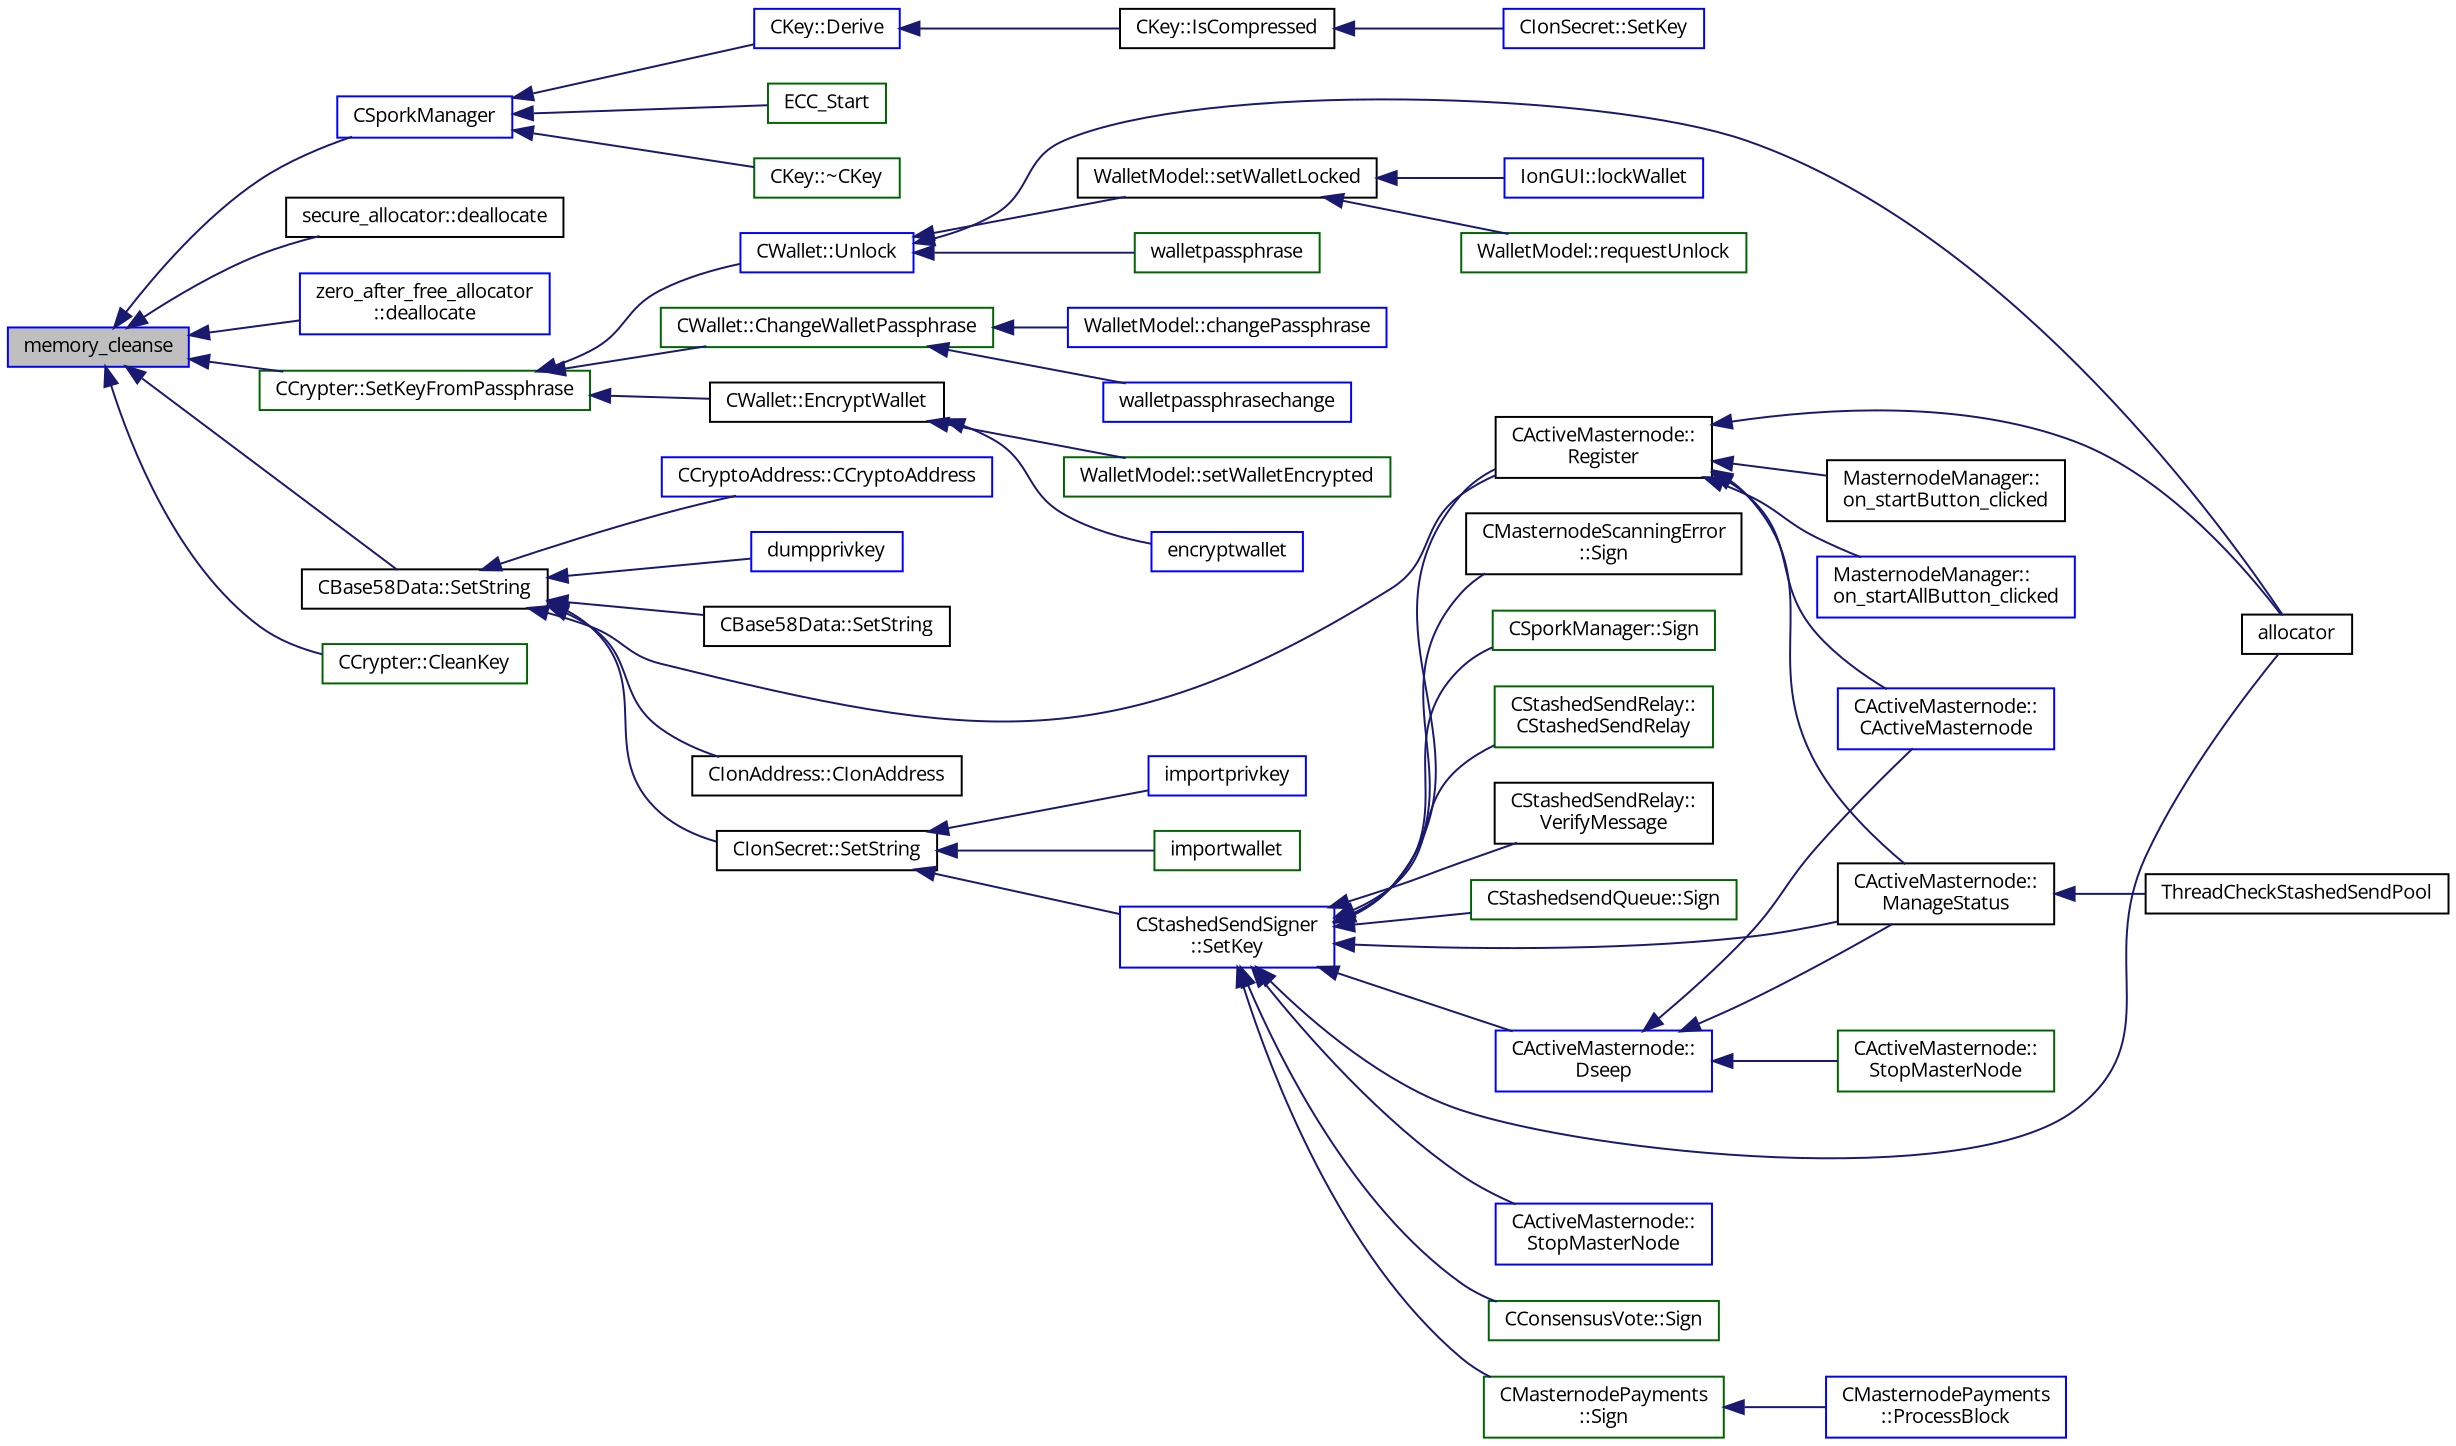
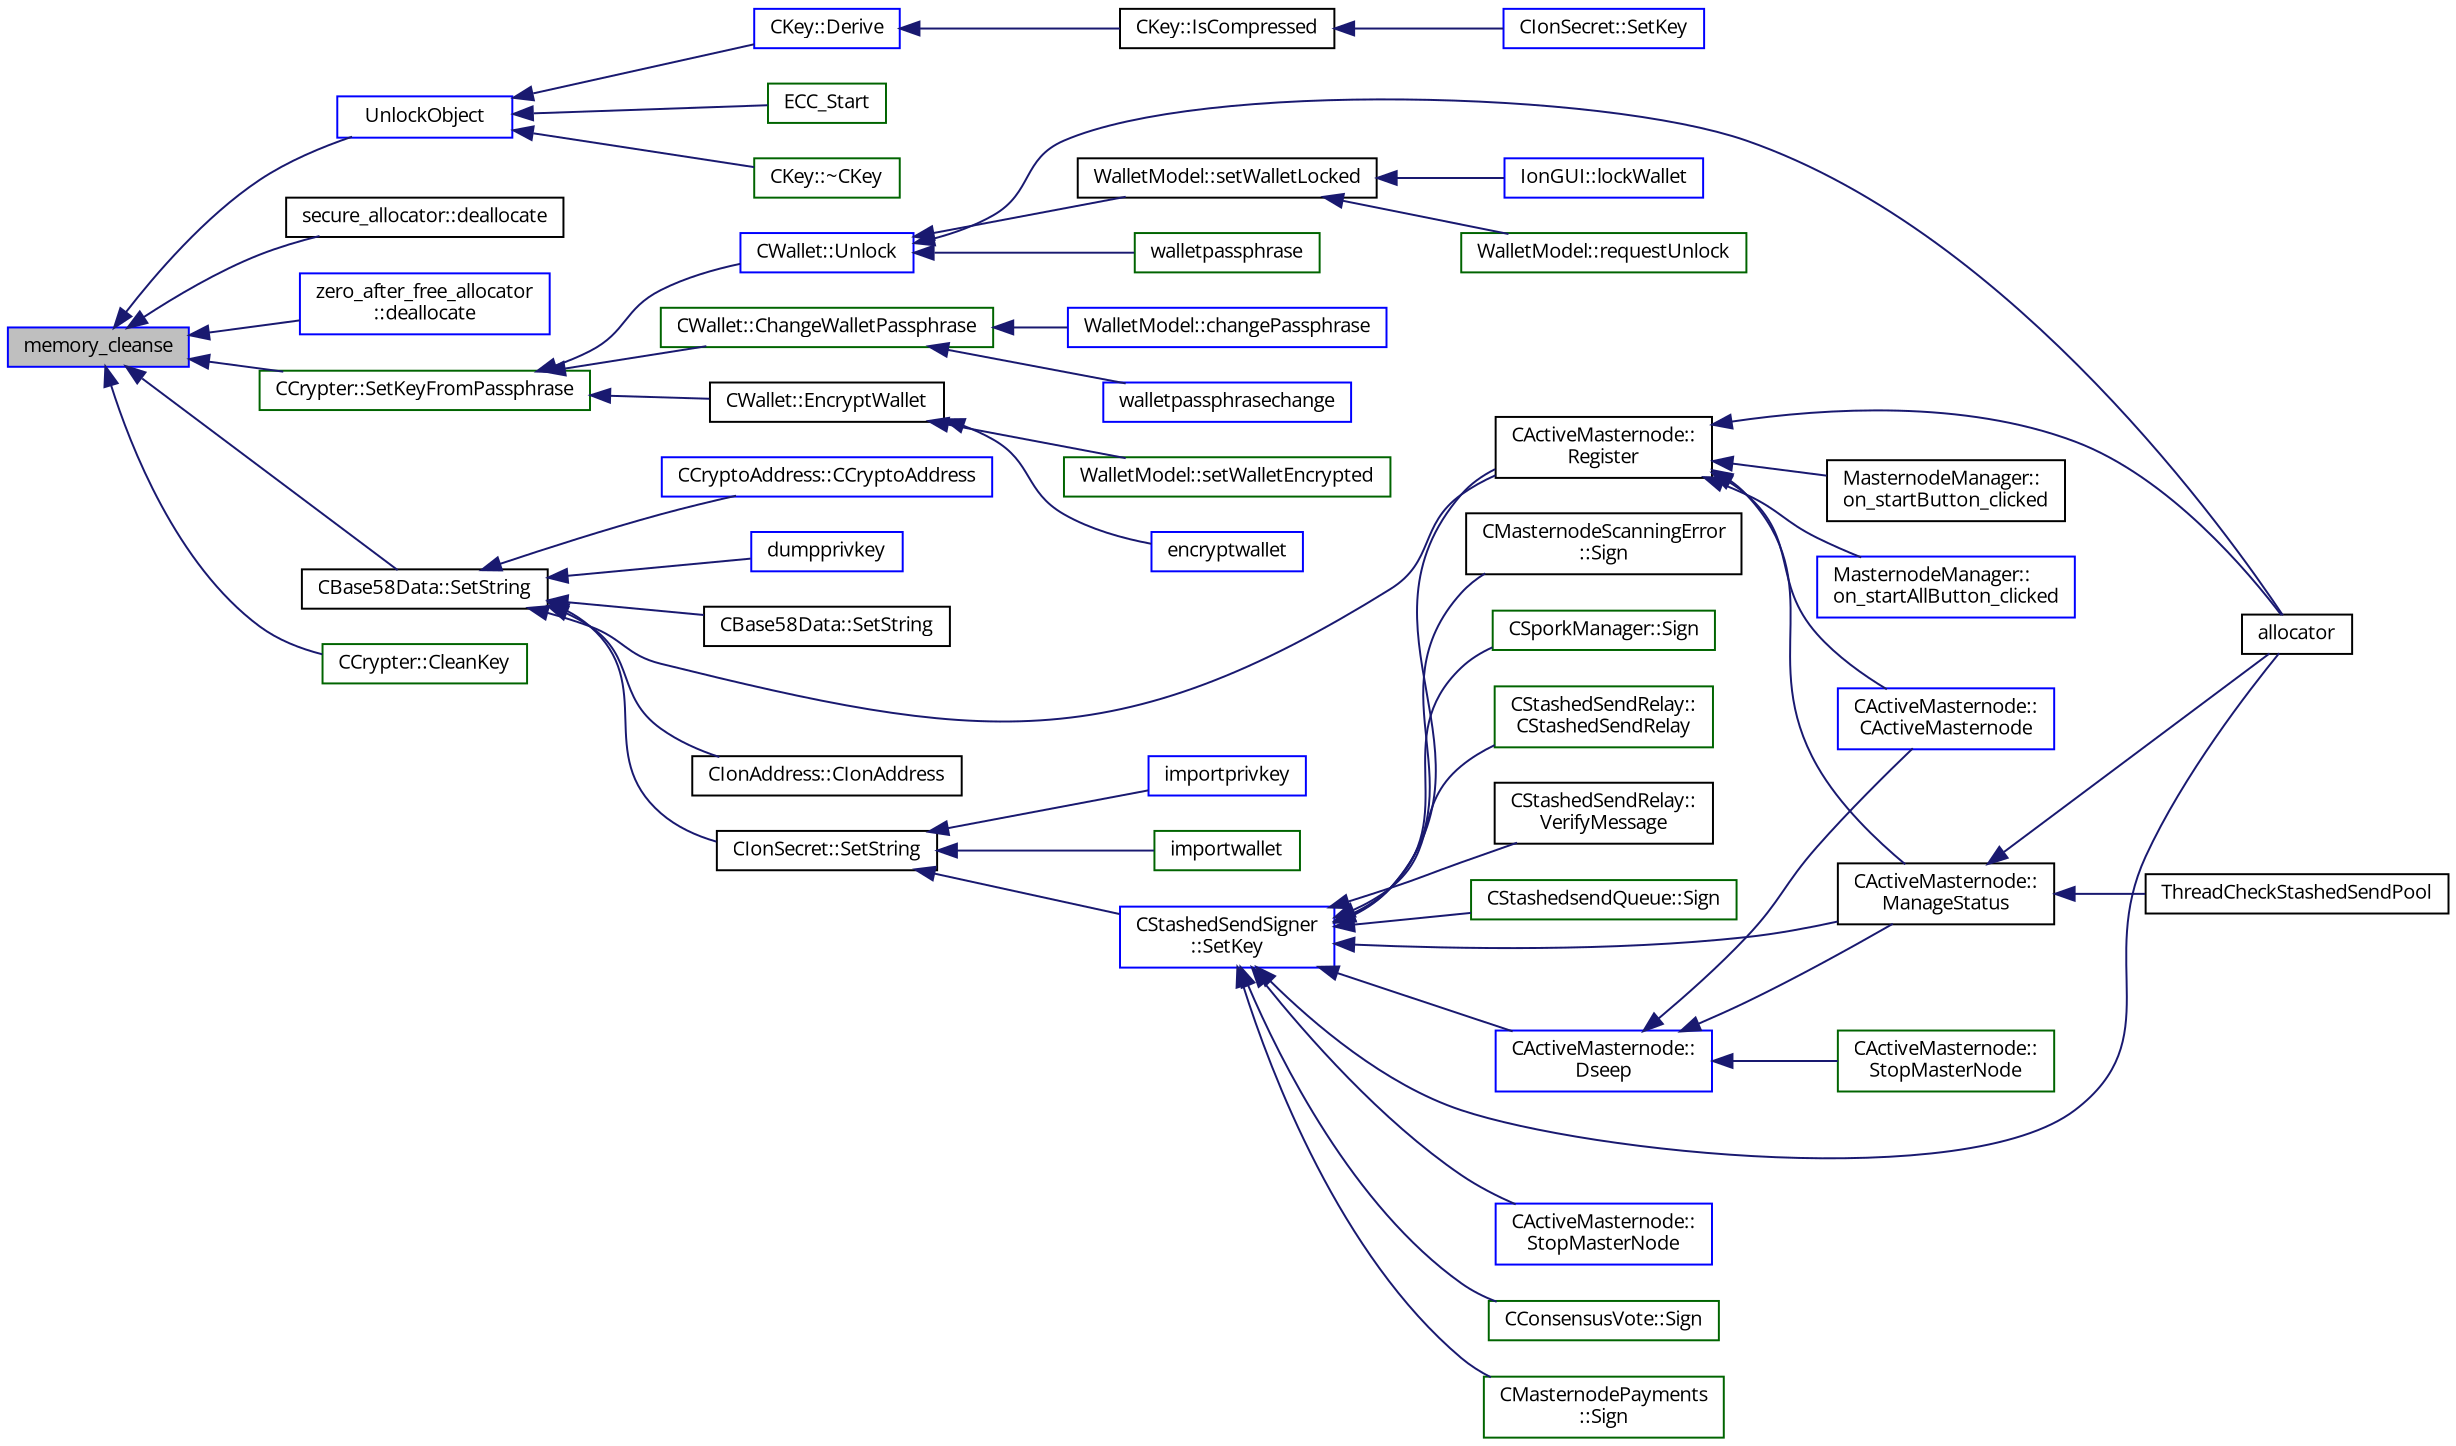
(425, 117) -> (425, 117)
none -> (2137, 753)
(1946, 1407) -> none
